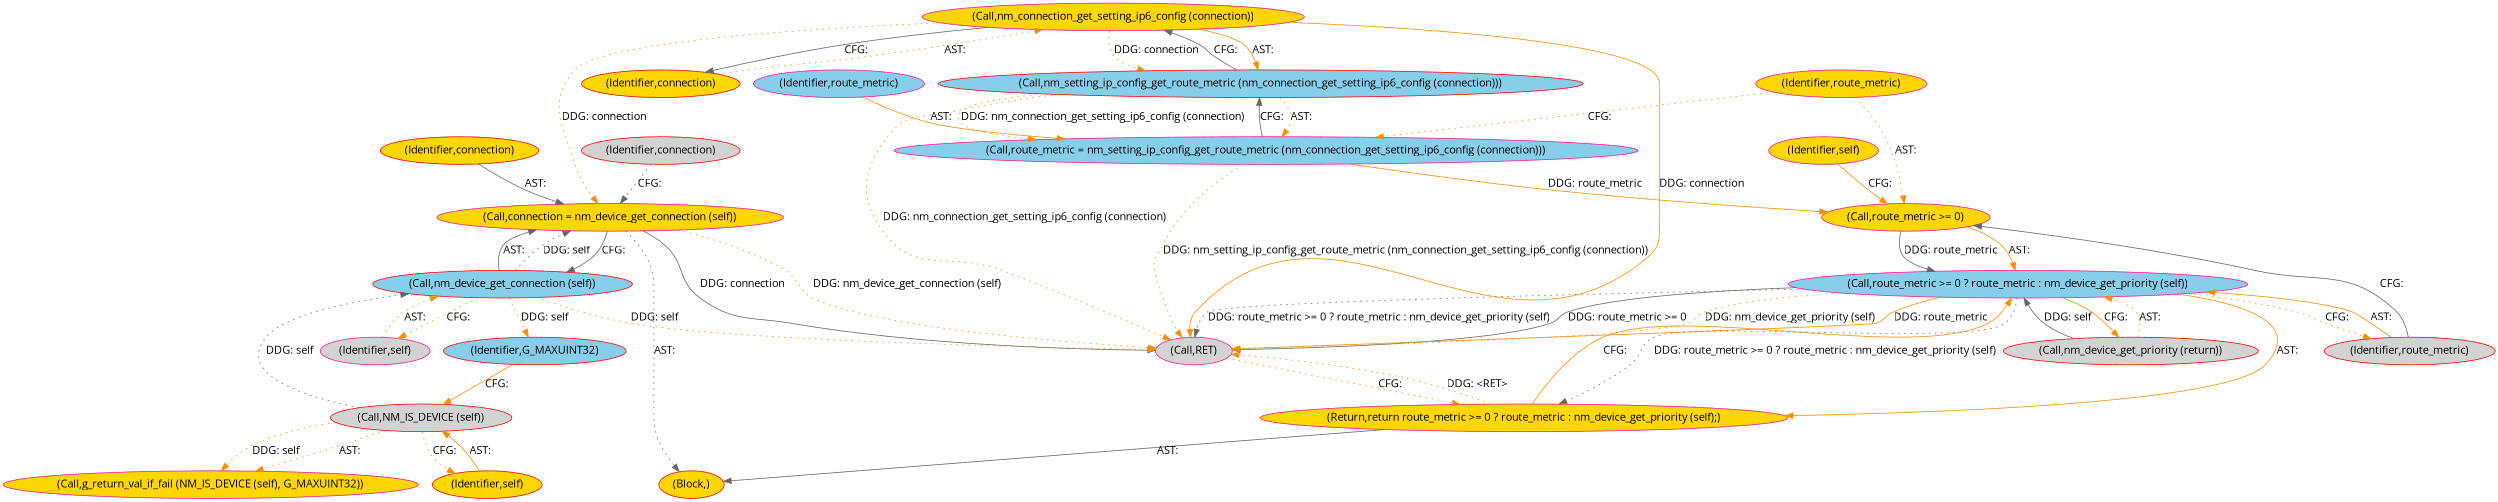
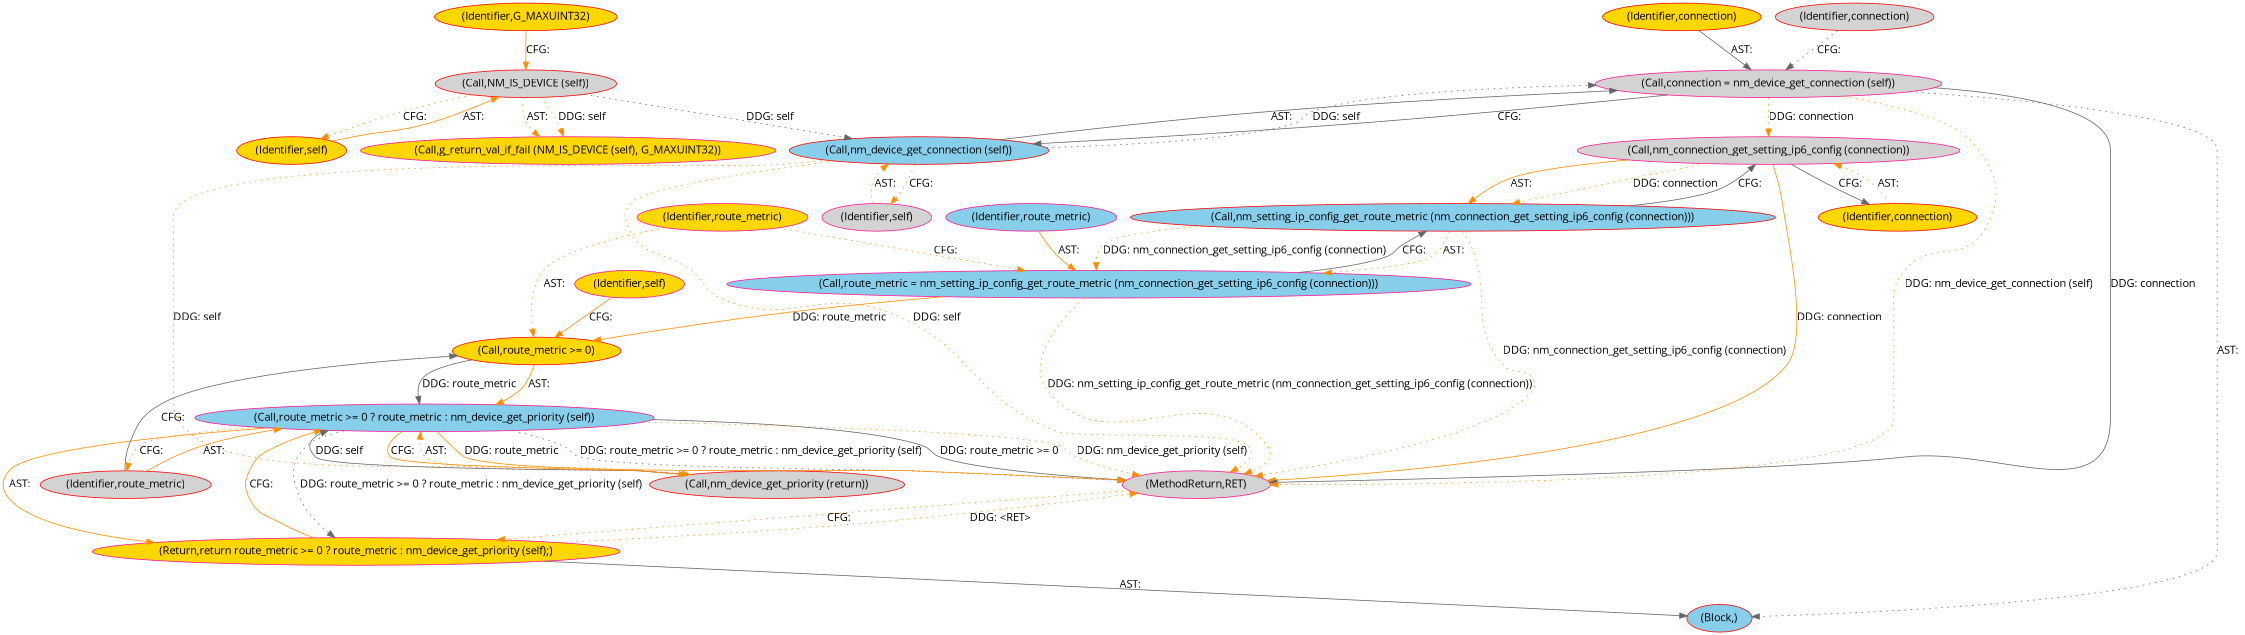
(1113, 17) -> (1769, 151)
(686, 42) -> (1769, 113)
(610, 217) -> (1769, 84)
(1906, 217) -> (537, 351)
(517, 314) -> (173, 244)
(535, 351) -> (526, 17)
(1194, 351) -> (1196, 485)
(692, 485) -> (1719, 618)
